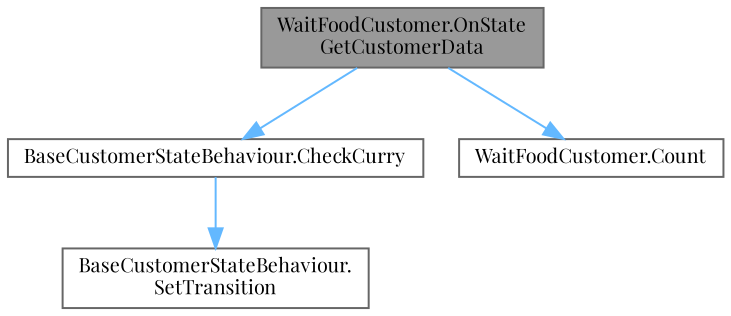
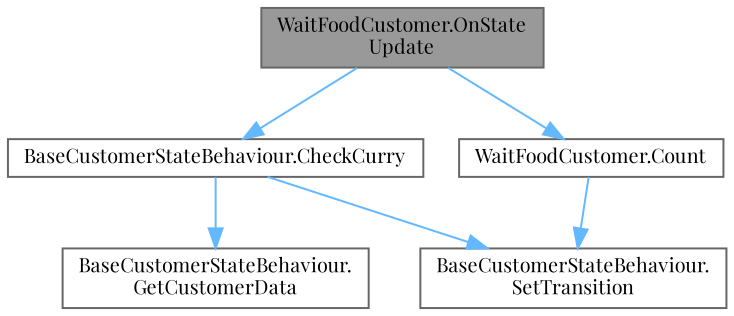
(402, 38) -> (402, 38)
none -> (585, 203)
none -> (216, 278)
